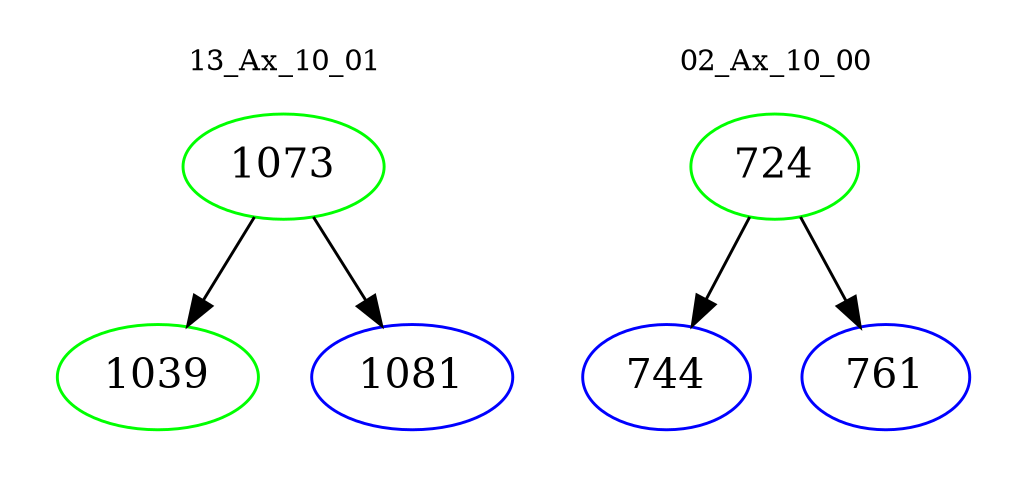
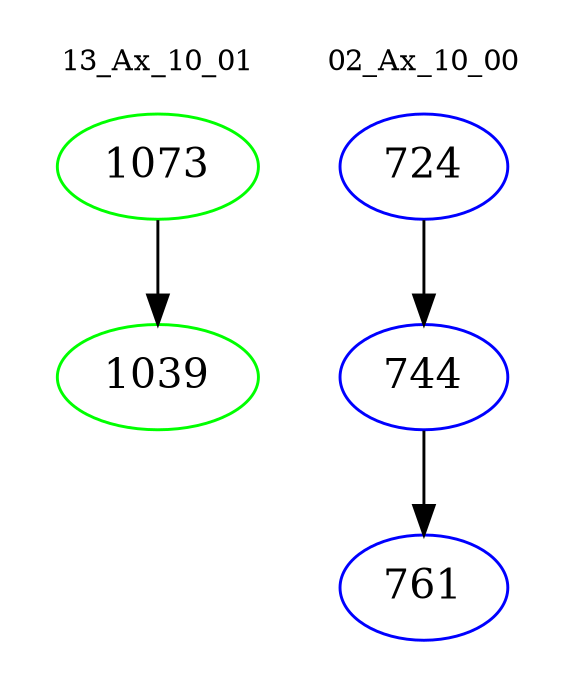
(775, 167) -> (424, 167)
(823, 259) -> (424, 468)
(412, 377) -> none
